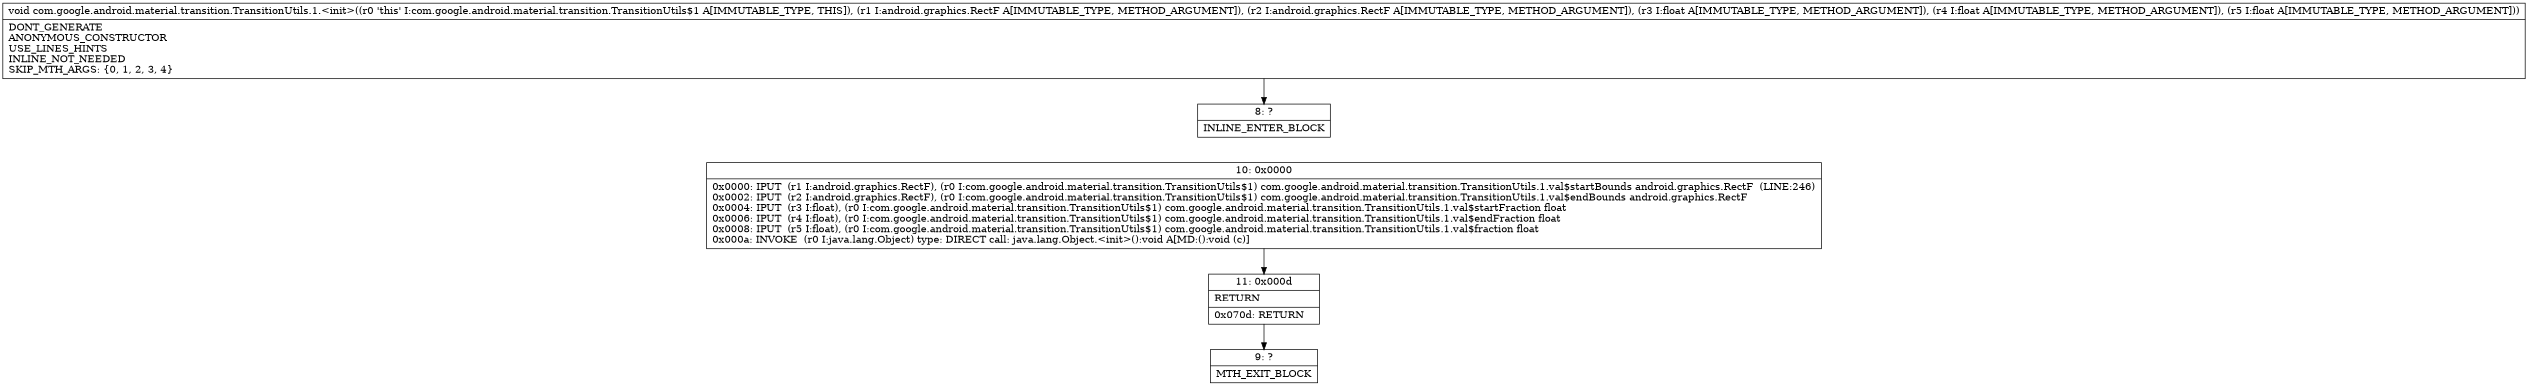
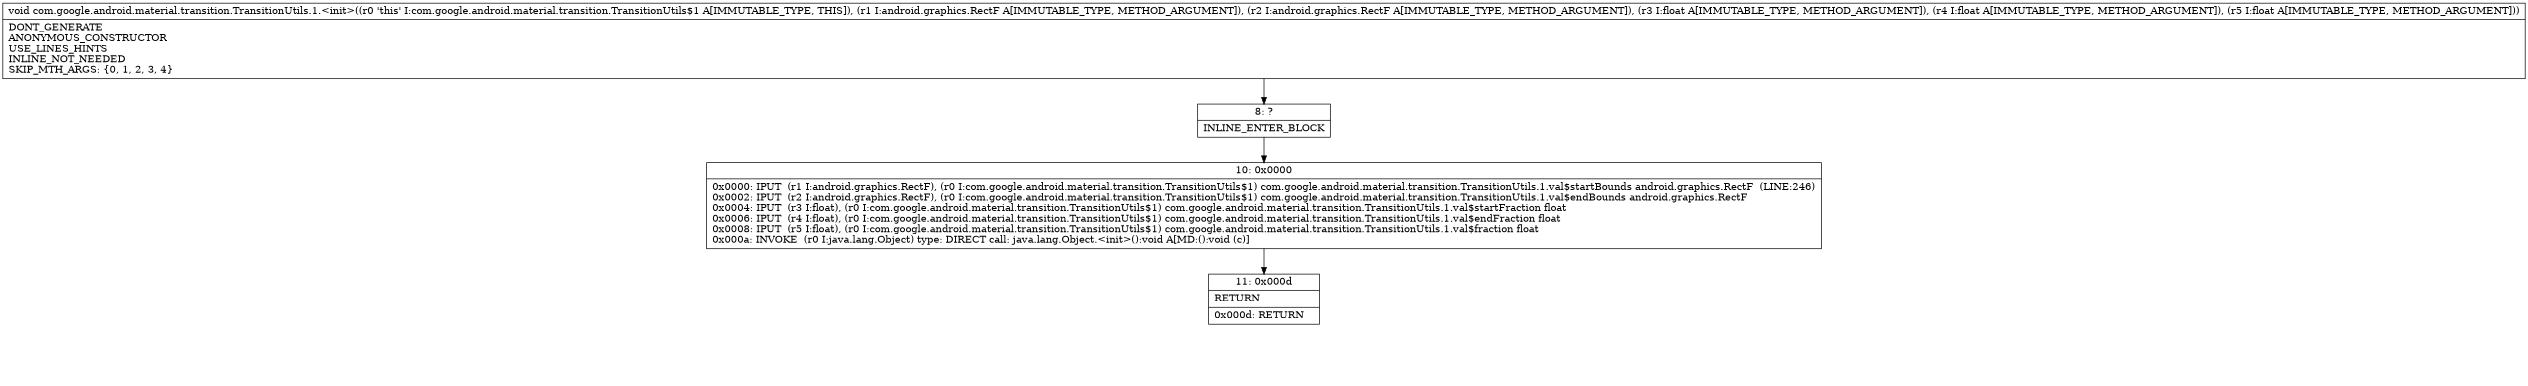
none -> (1264, 146)
(1264, 315) -> (1264, 315)
(1264, 366) -> none
